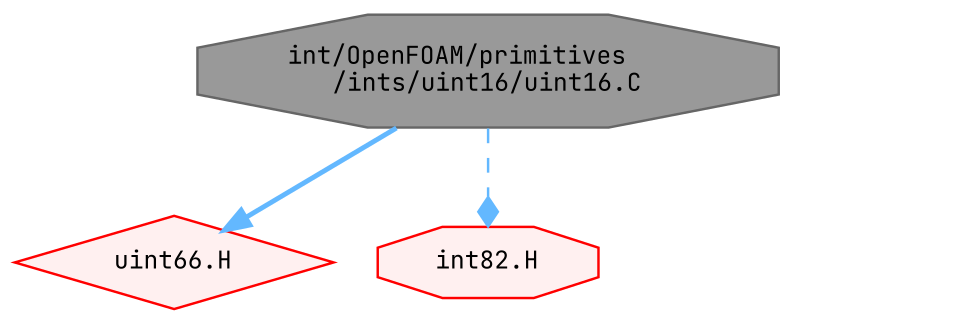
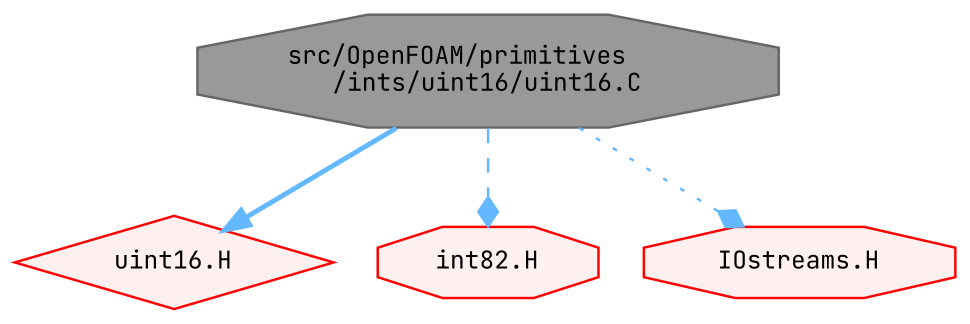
(488, 71) -> (488, 71)
(174, 262) -> (174, 262)
none -> (800, 262)
